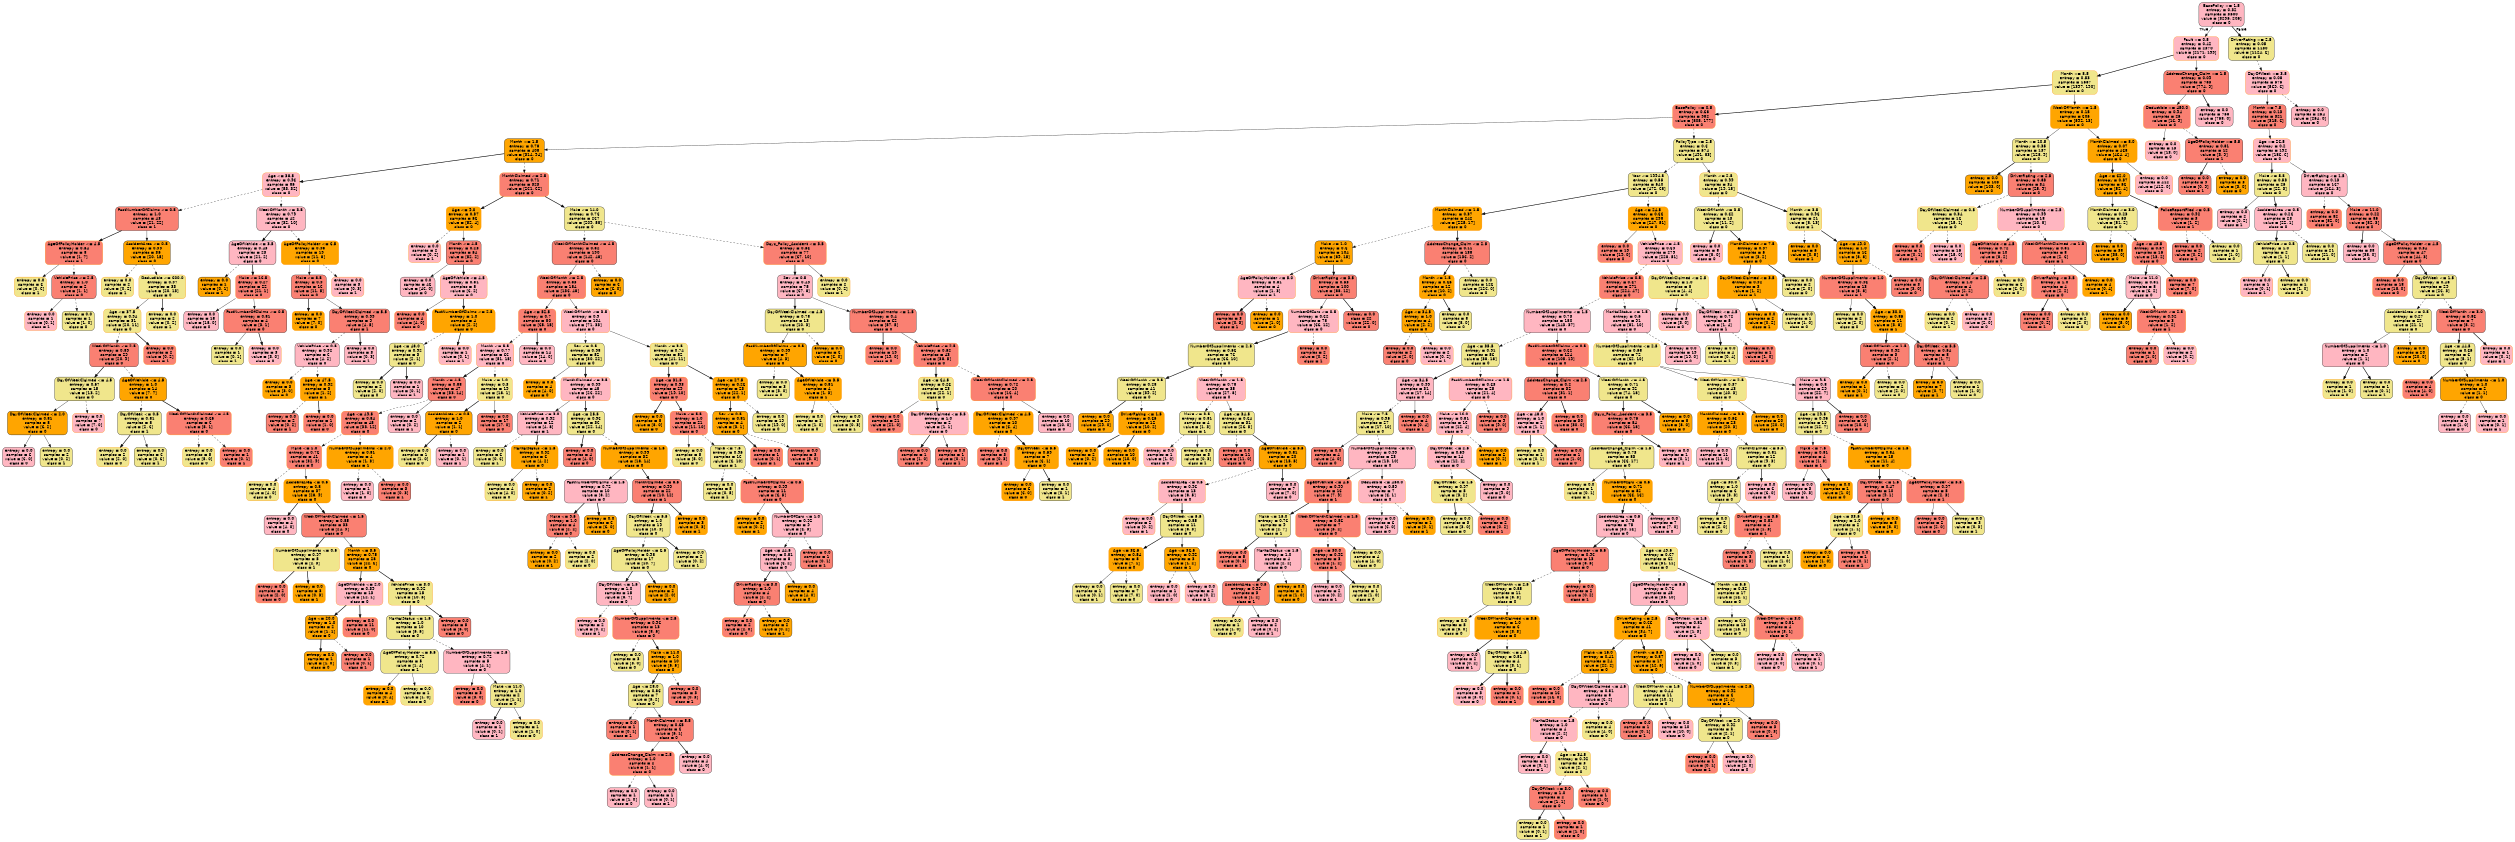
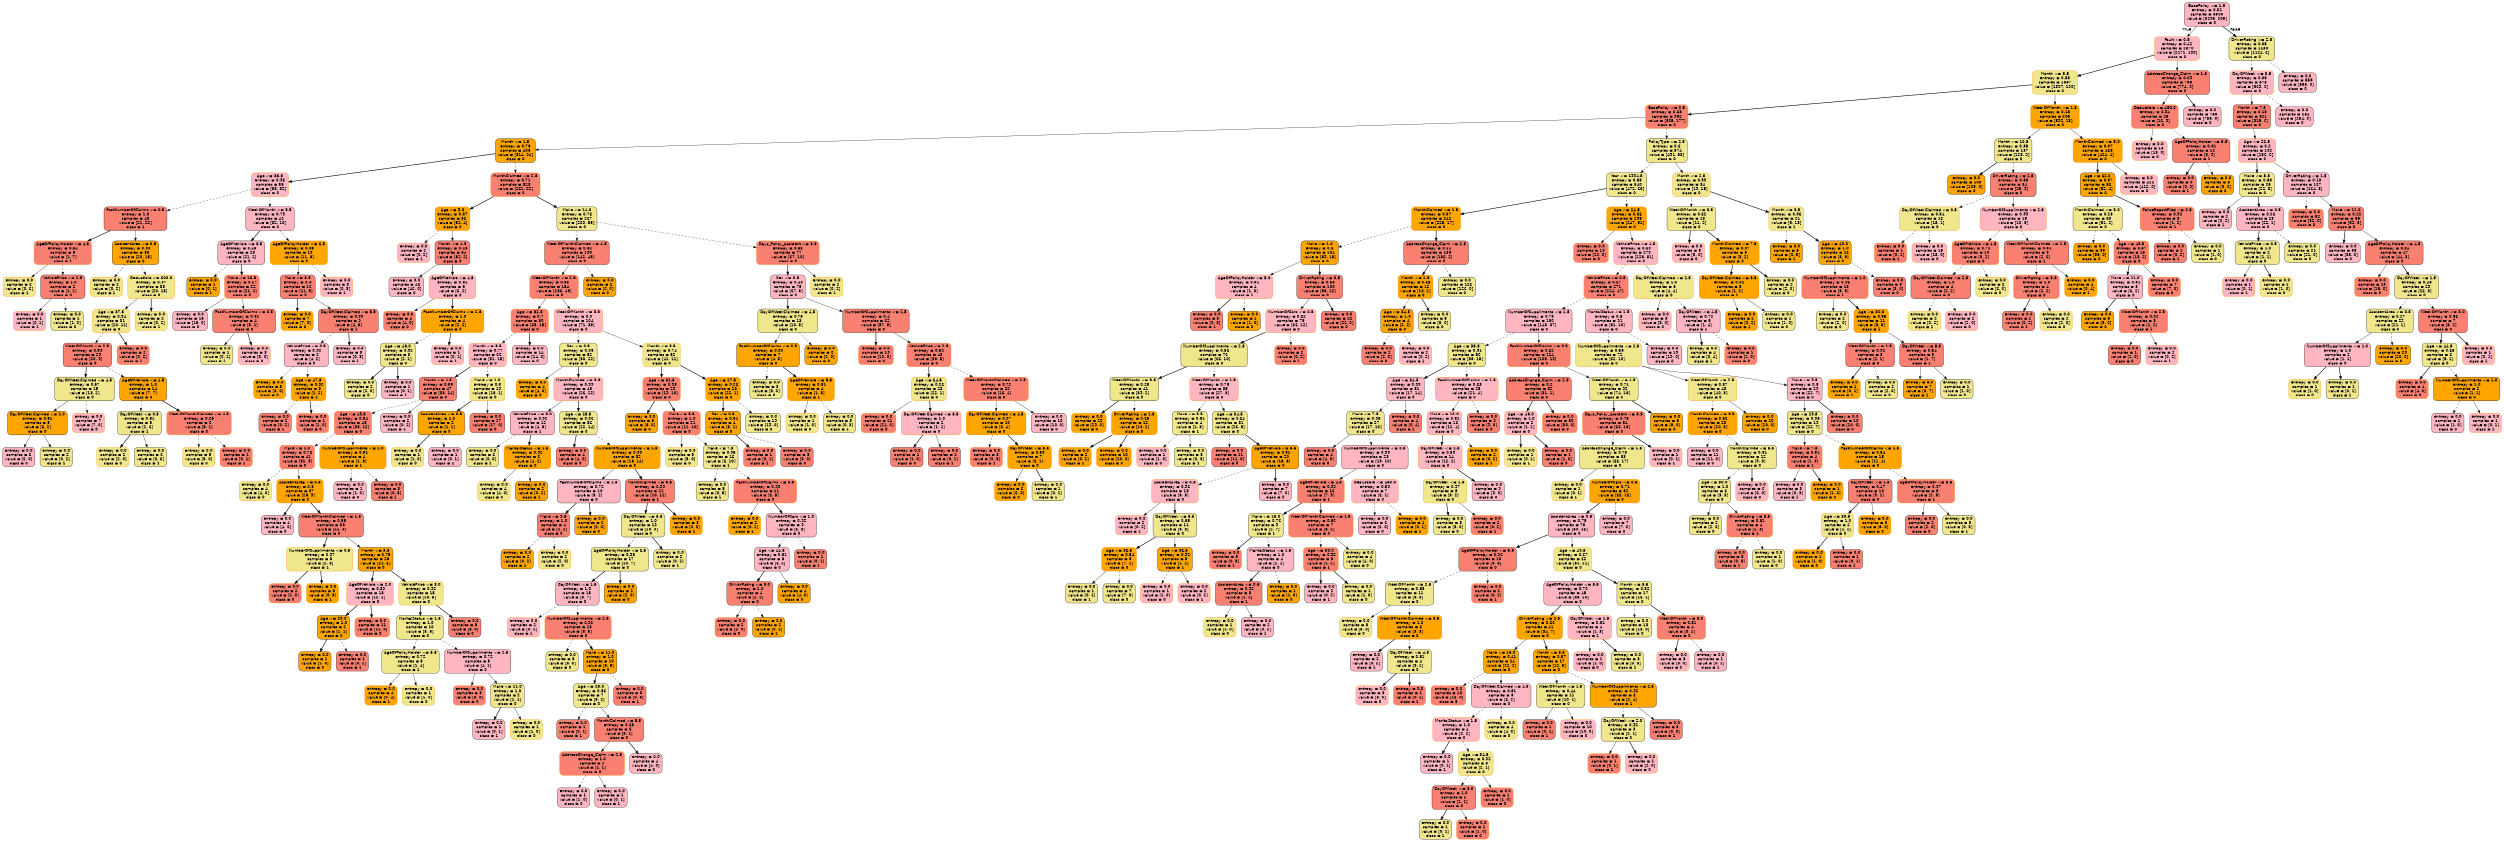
none -> (2298, 83)
(1361, 321) -> (1339, 321)
(1096, 423) -> (1089, 423)
